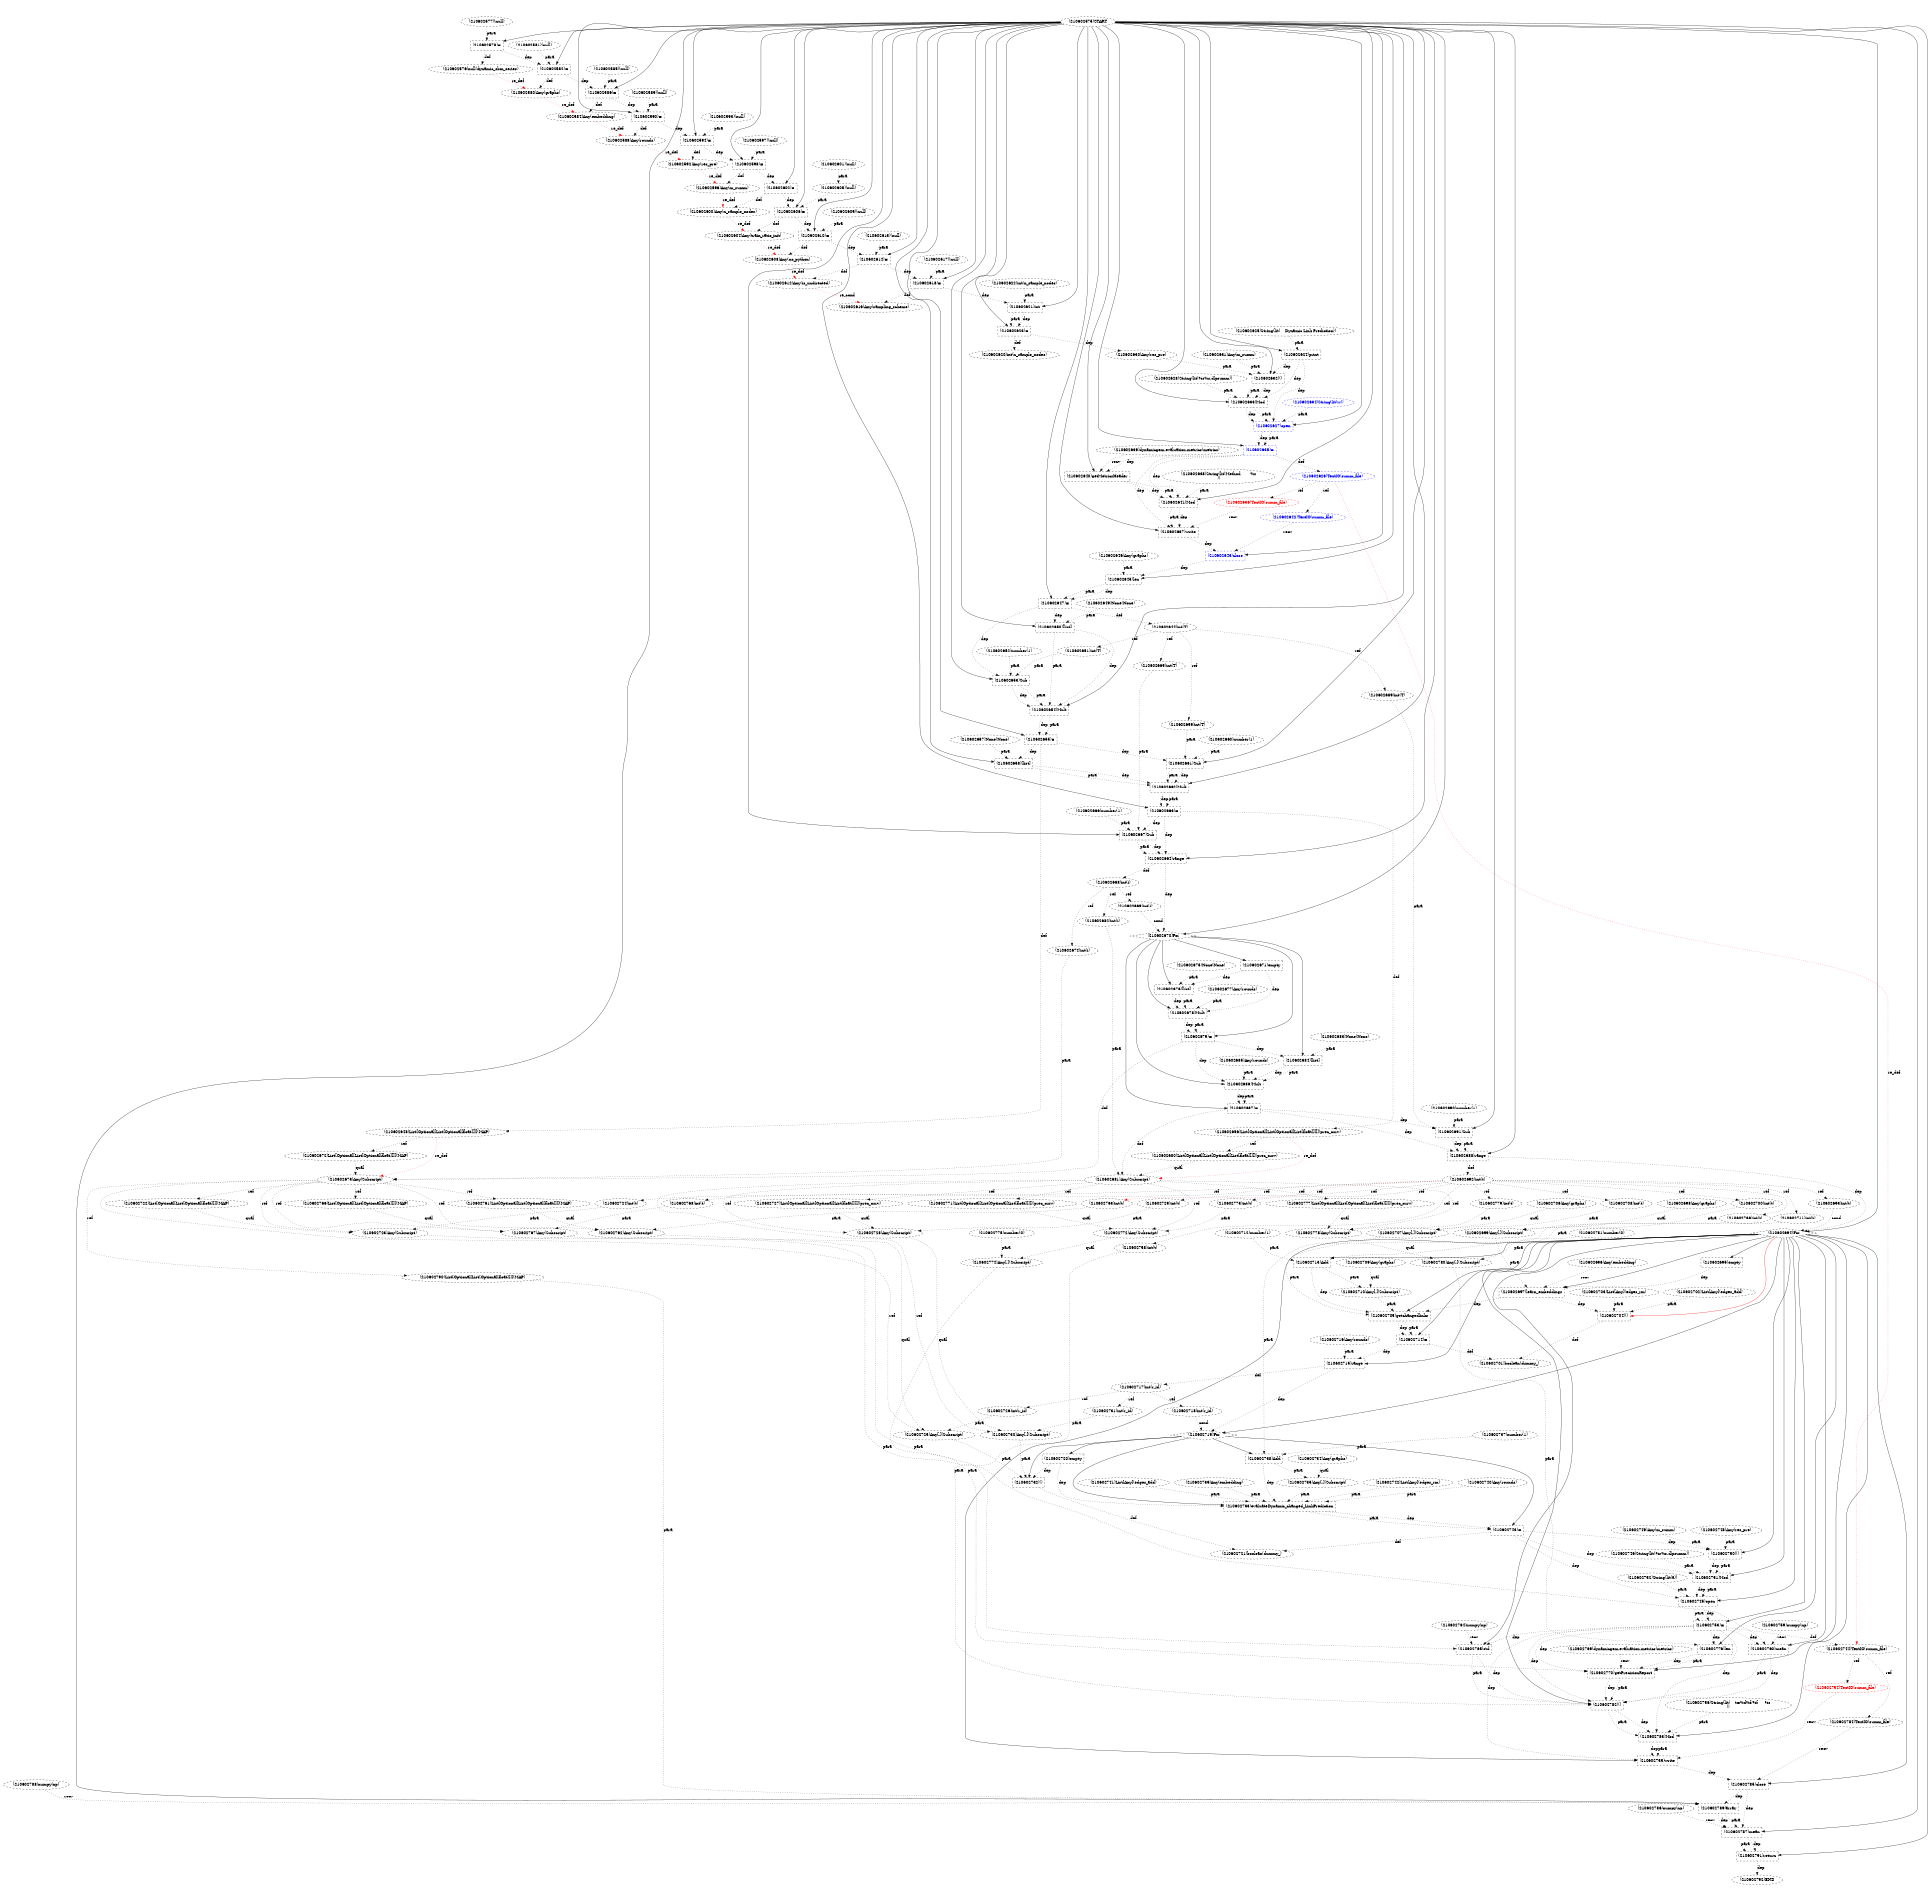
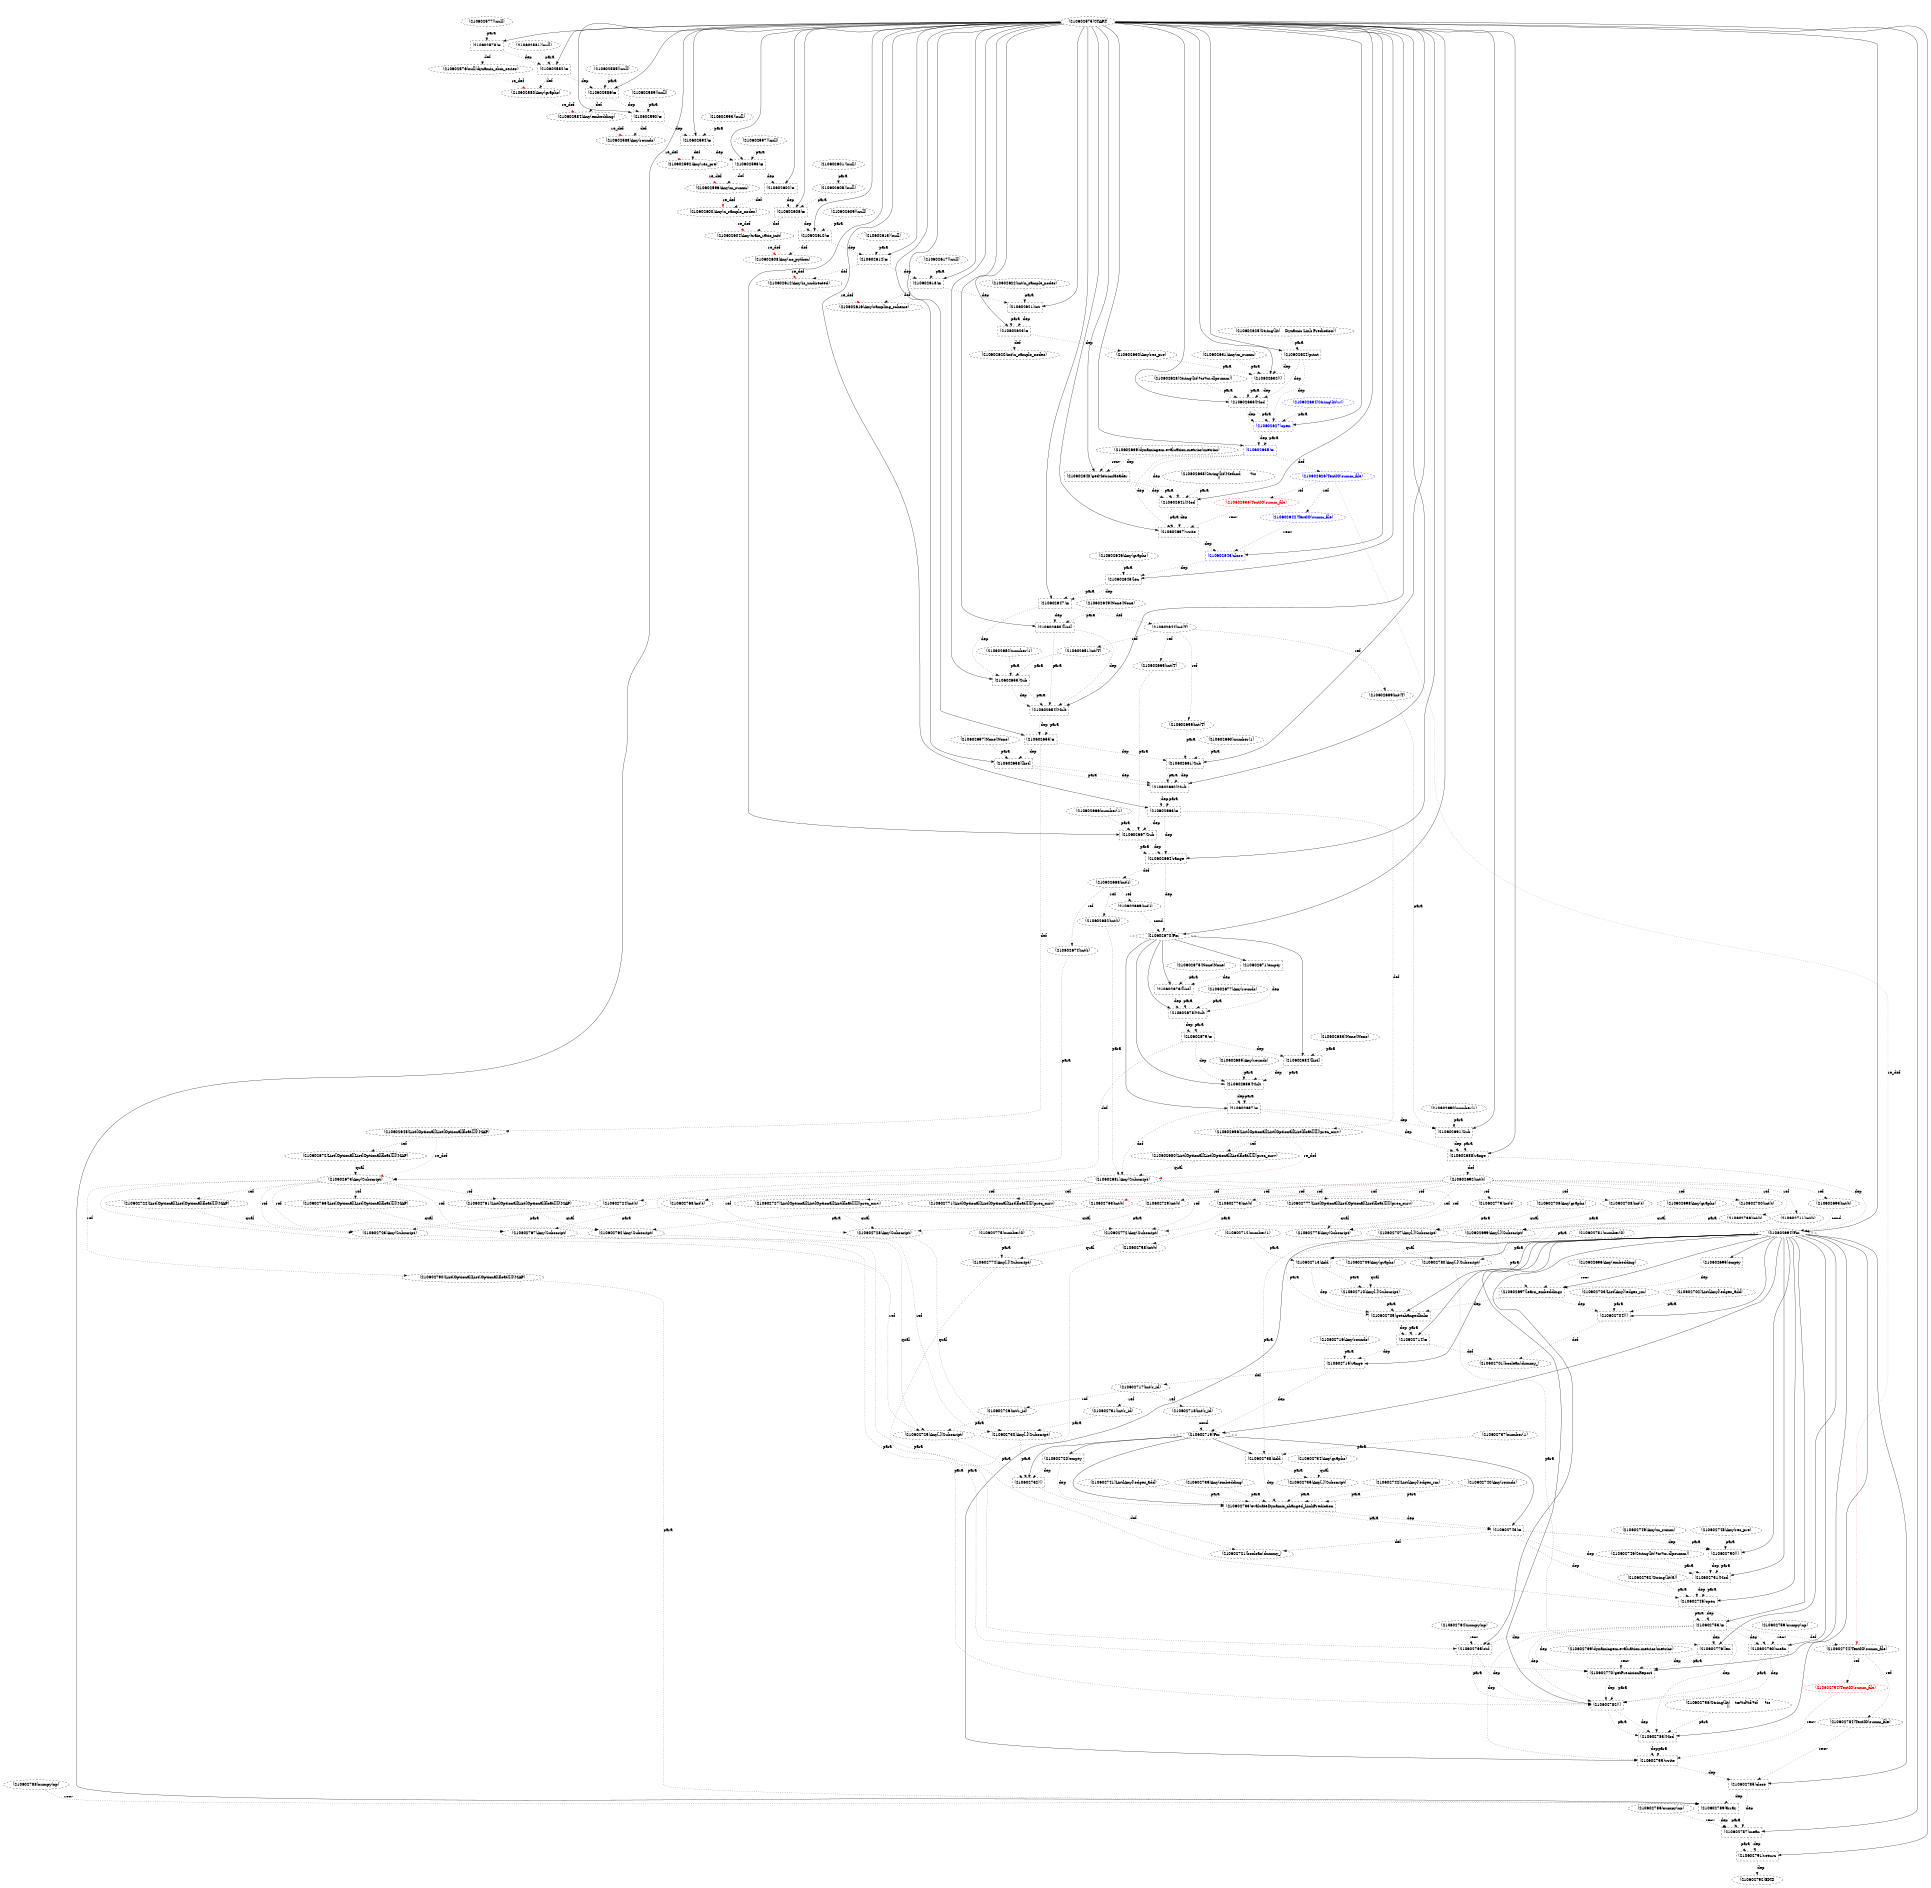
(847, 295) -> (847, 295)
(1292, 975) -> none
(1730, 1308) -> (1730, 1308)
